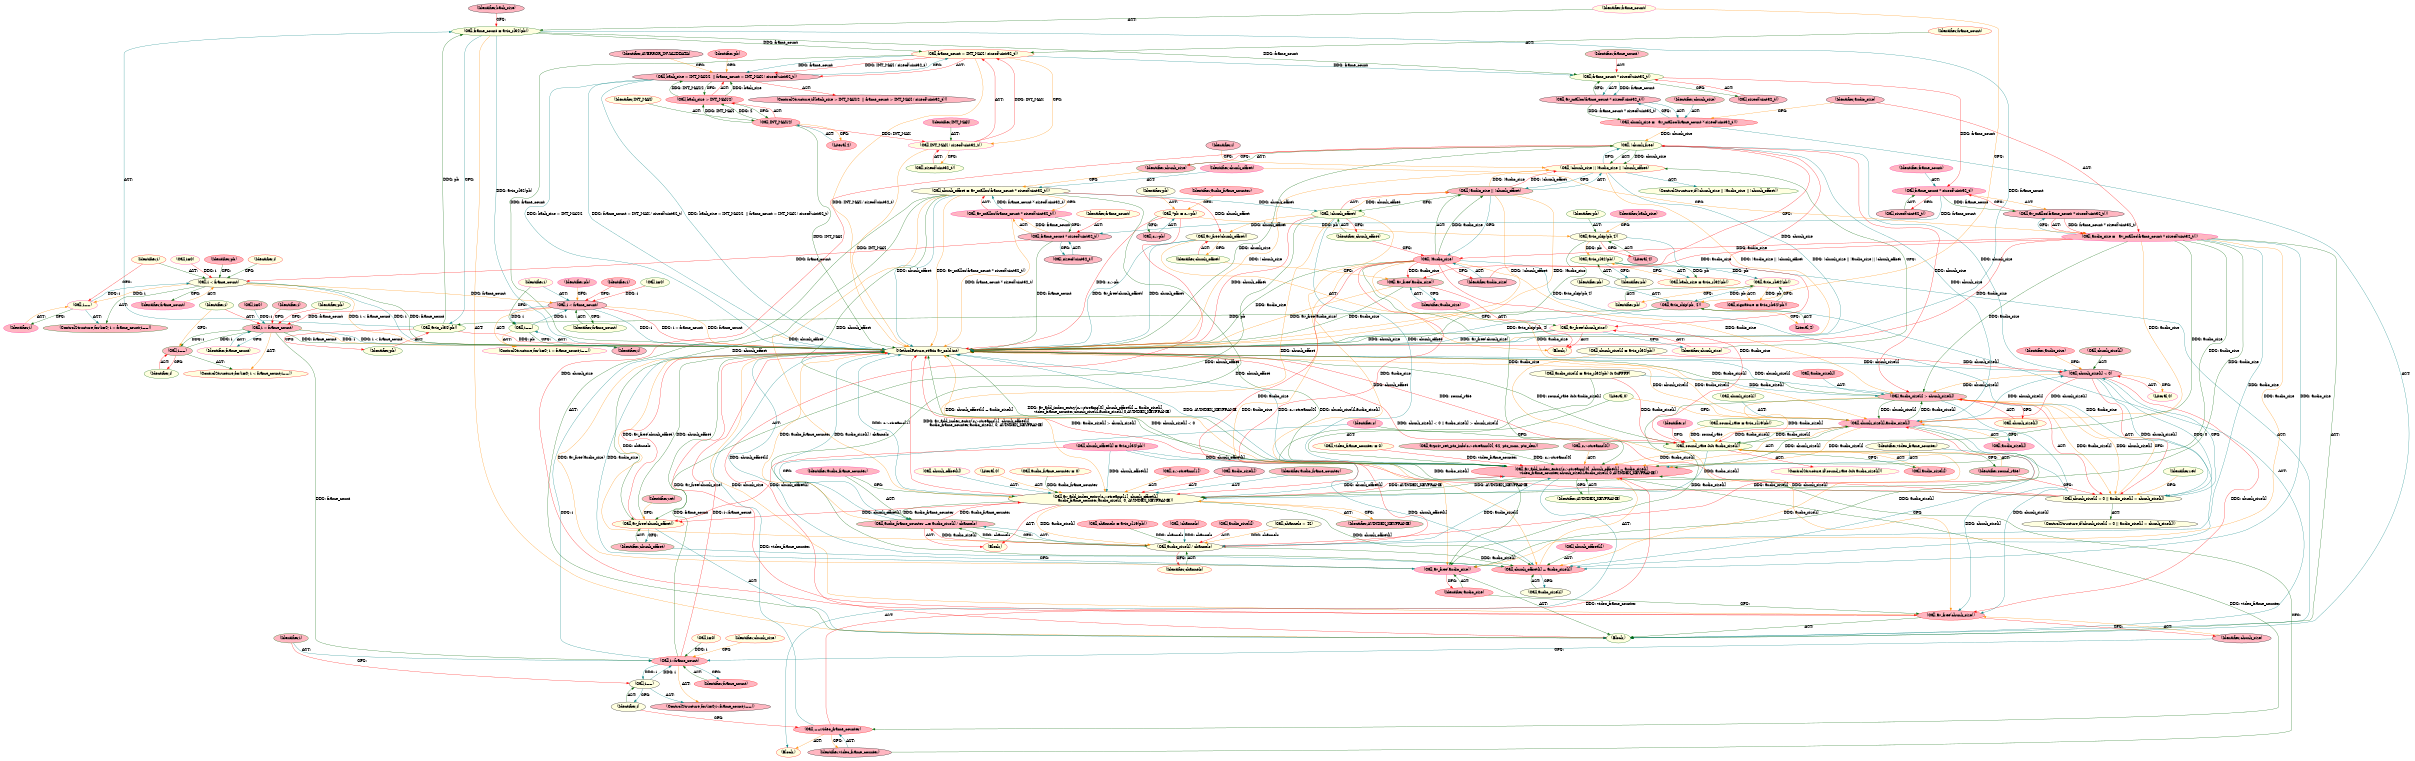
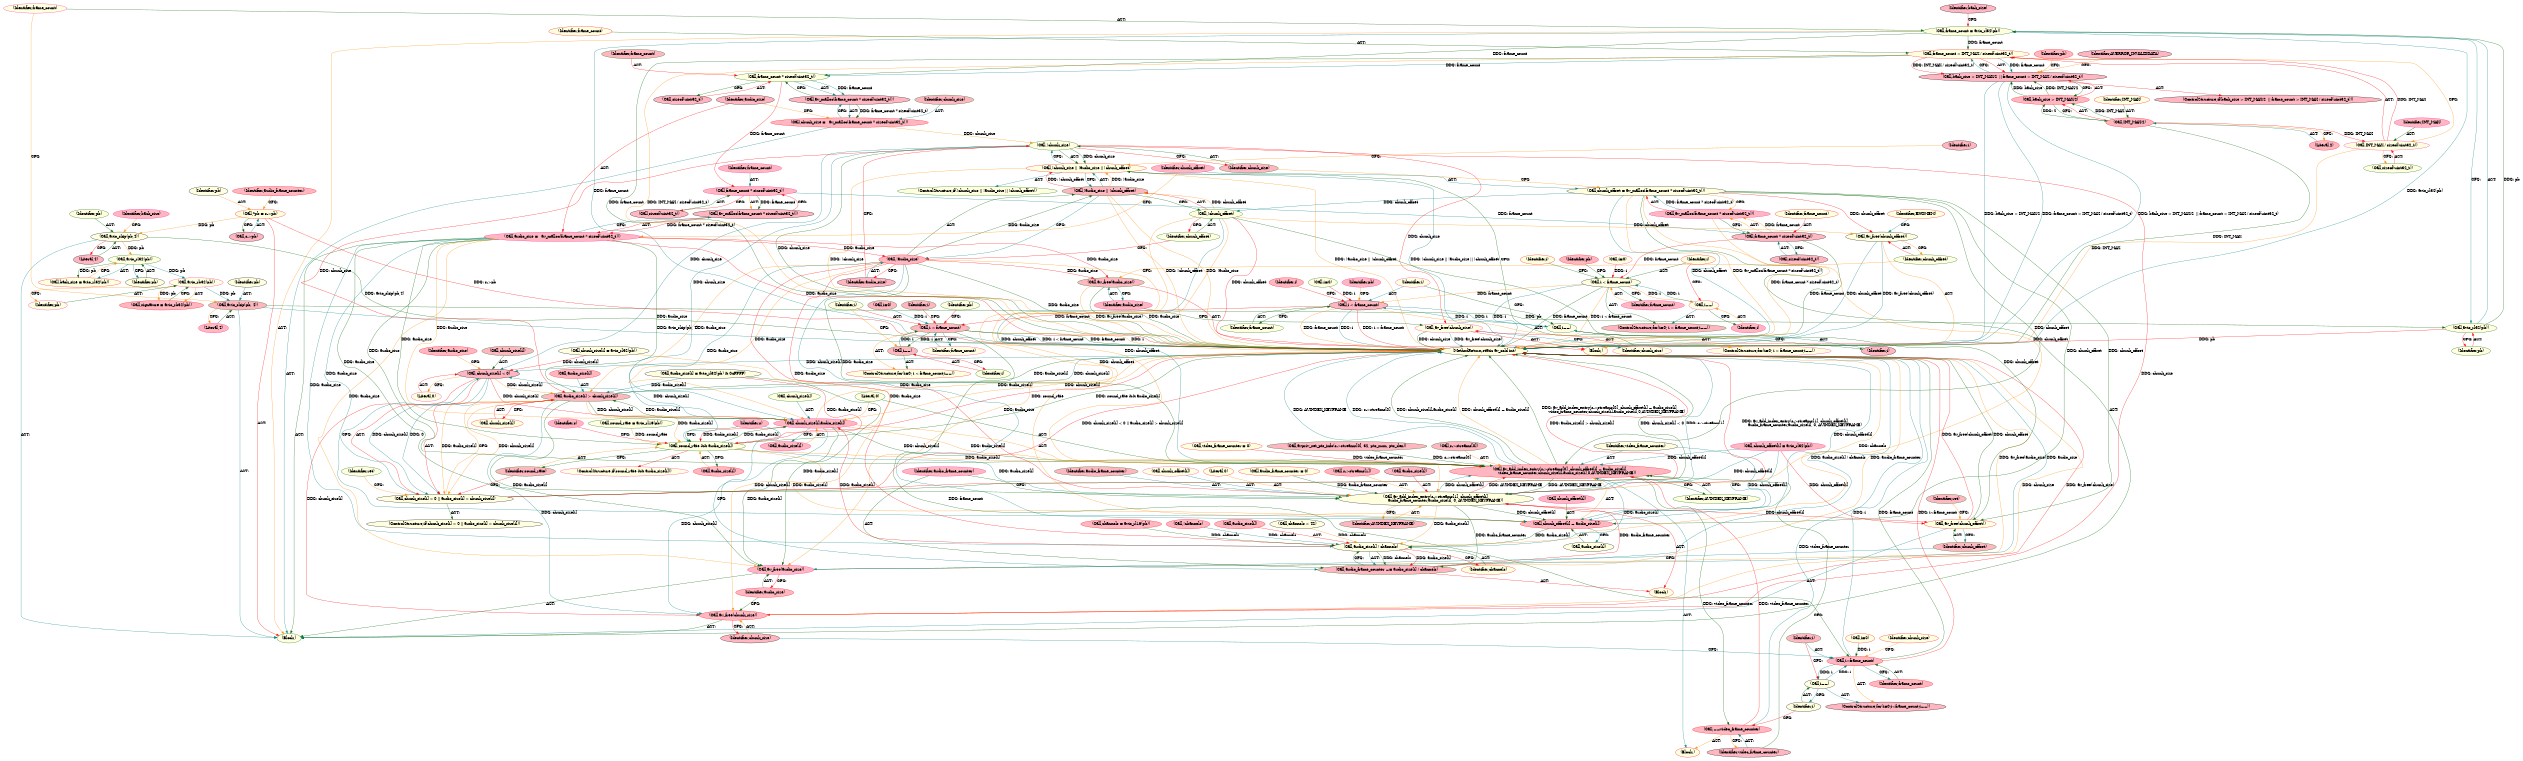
(1637, 145) -> (1053, 145)
none -> (1916, 214)
(1665, 330) -> (702, 354)
(1367, 551) -> (1513, 541)
